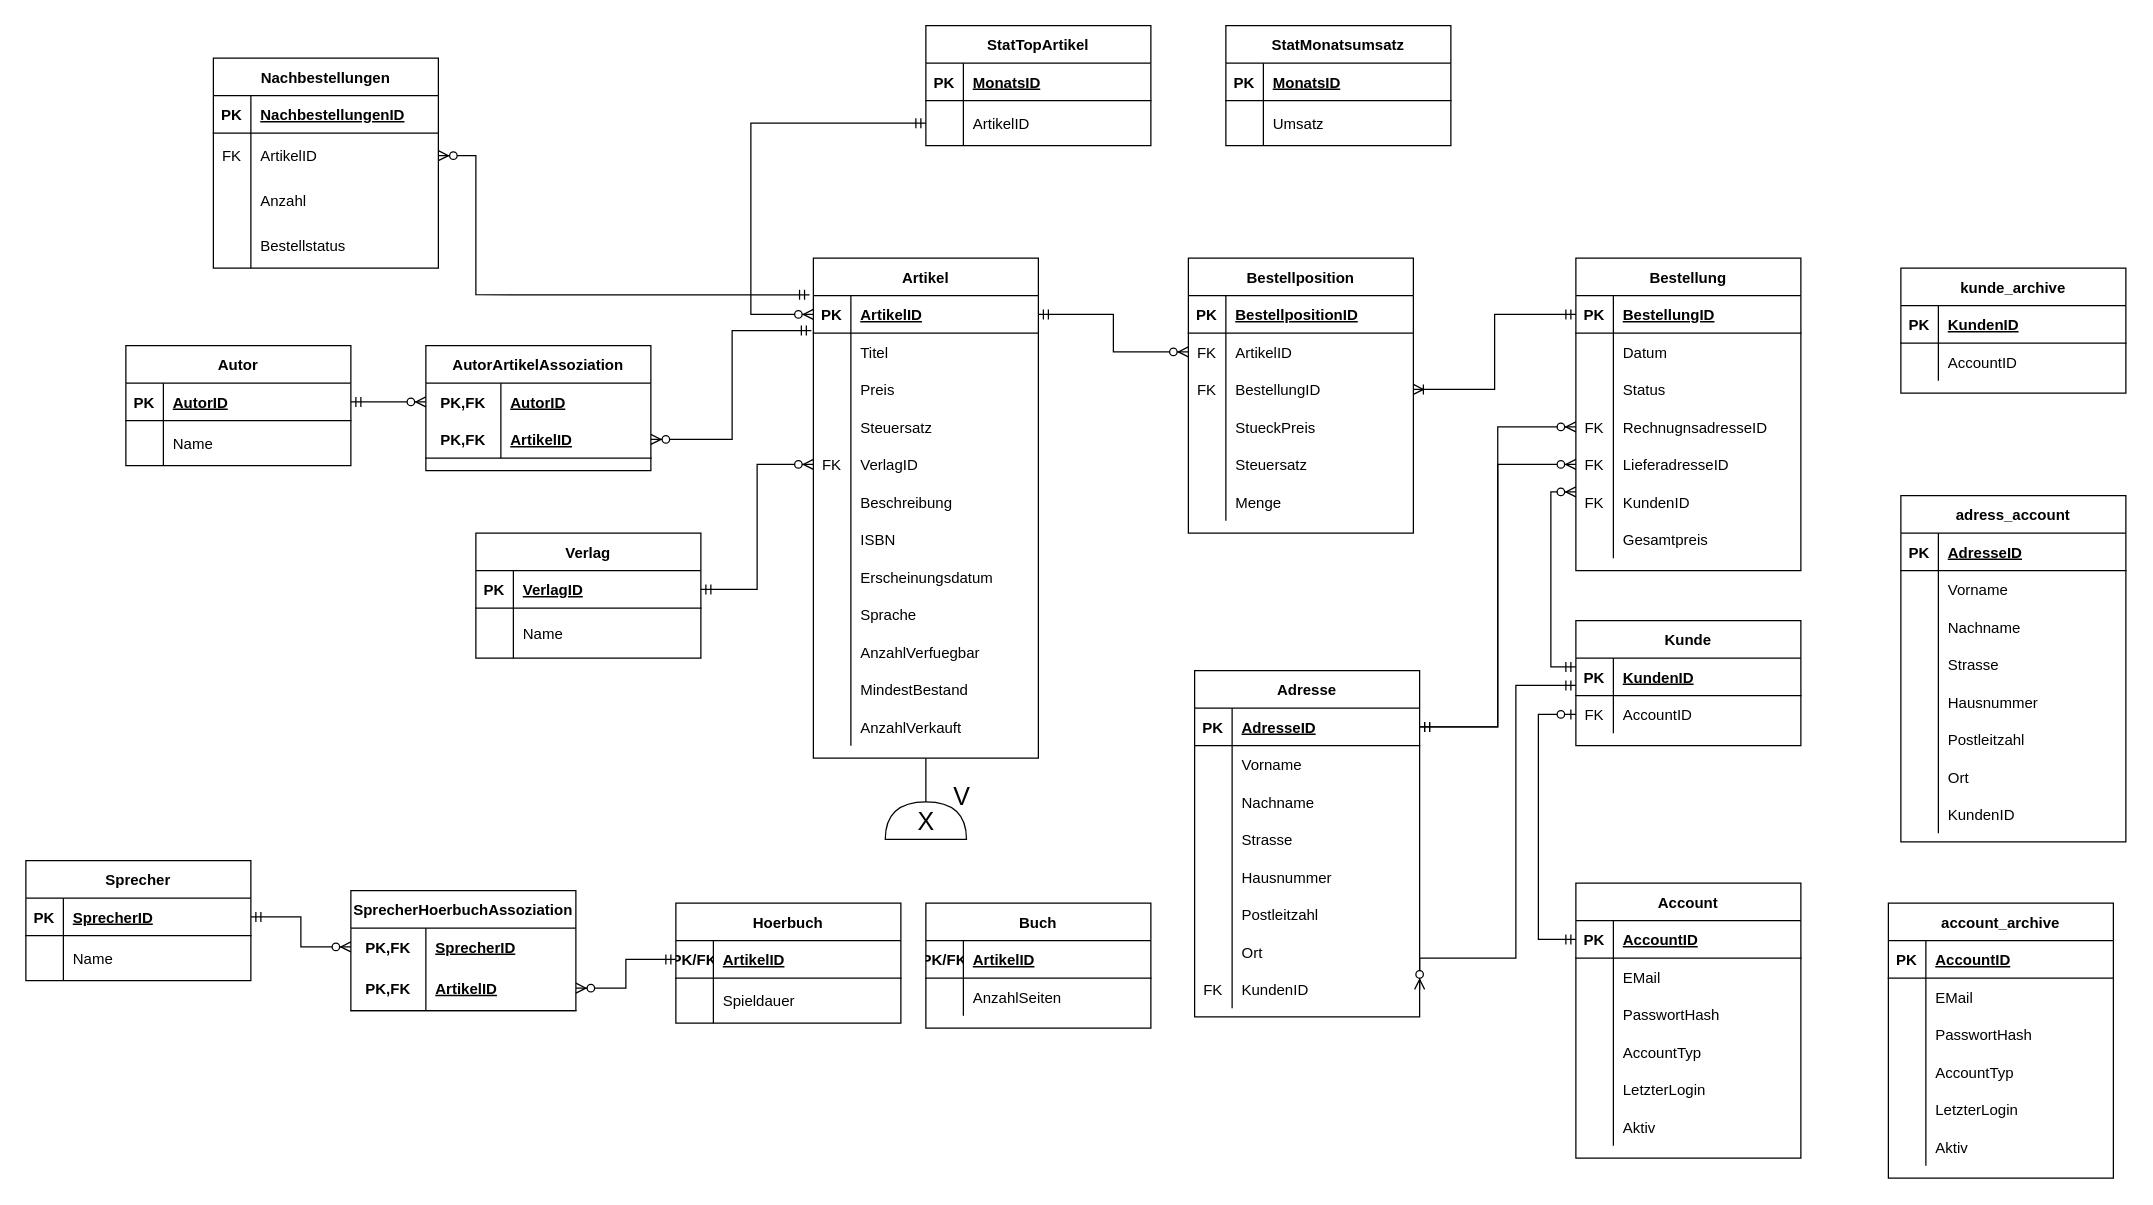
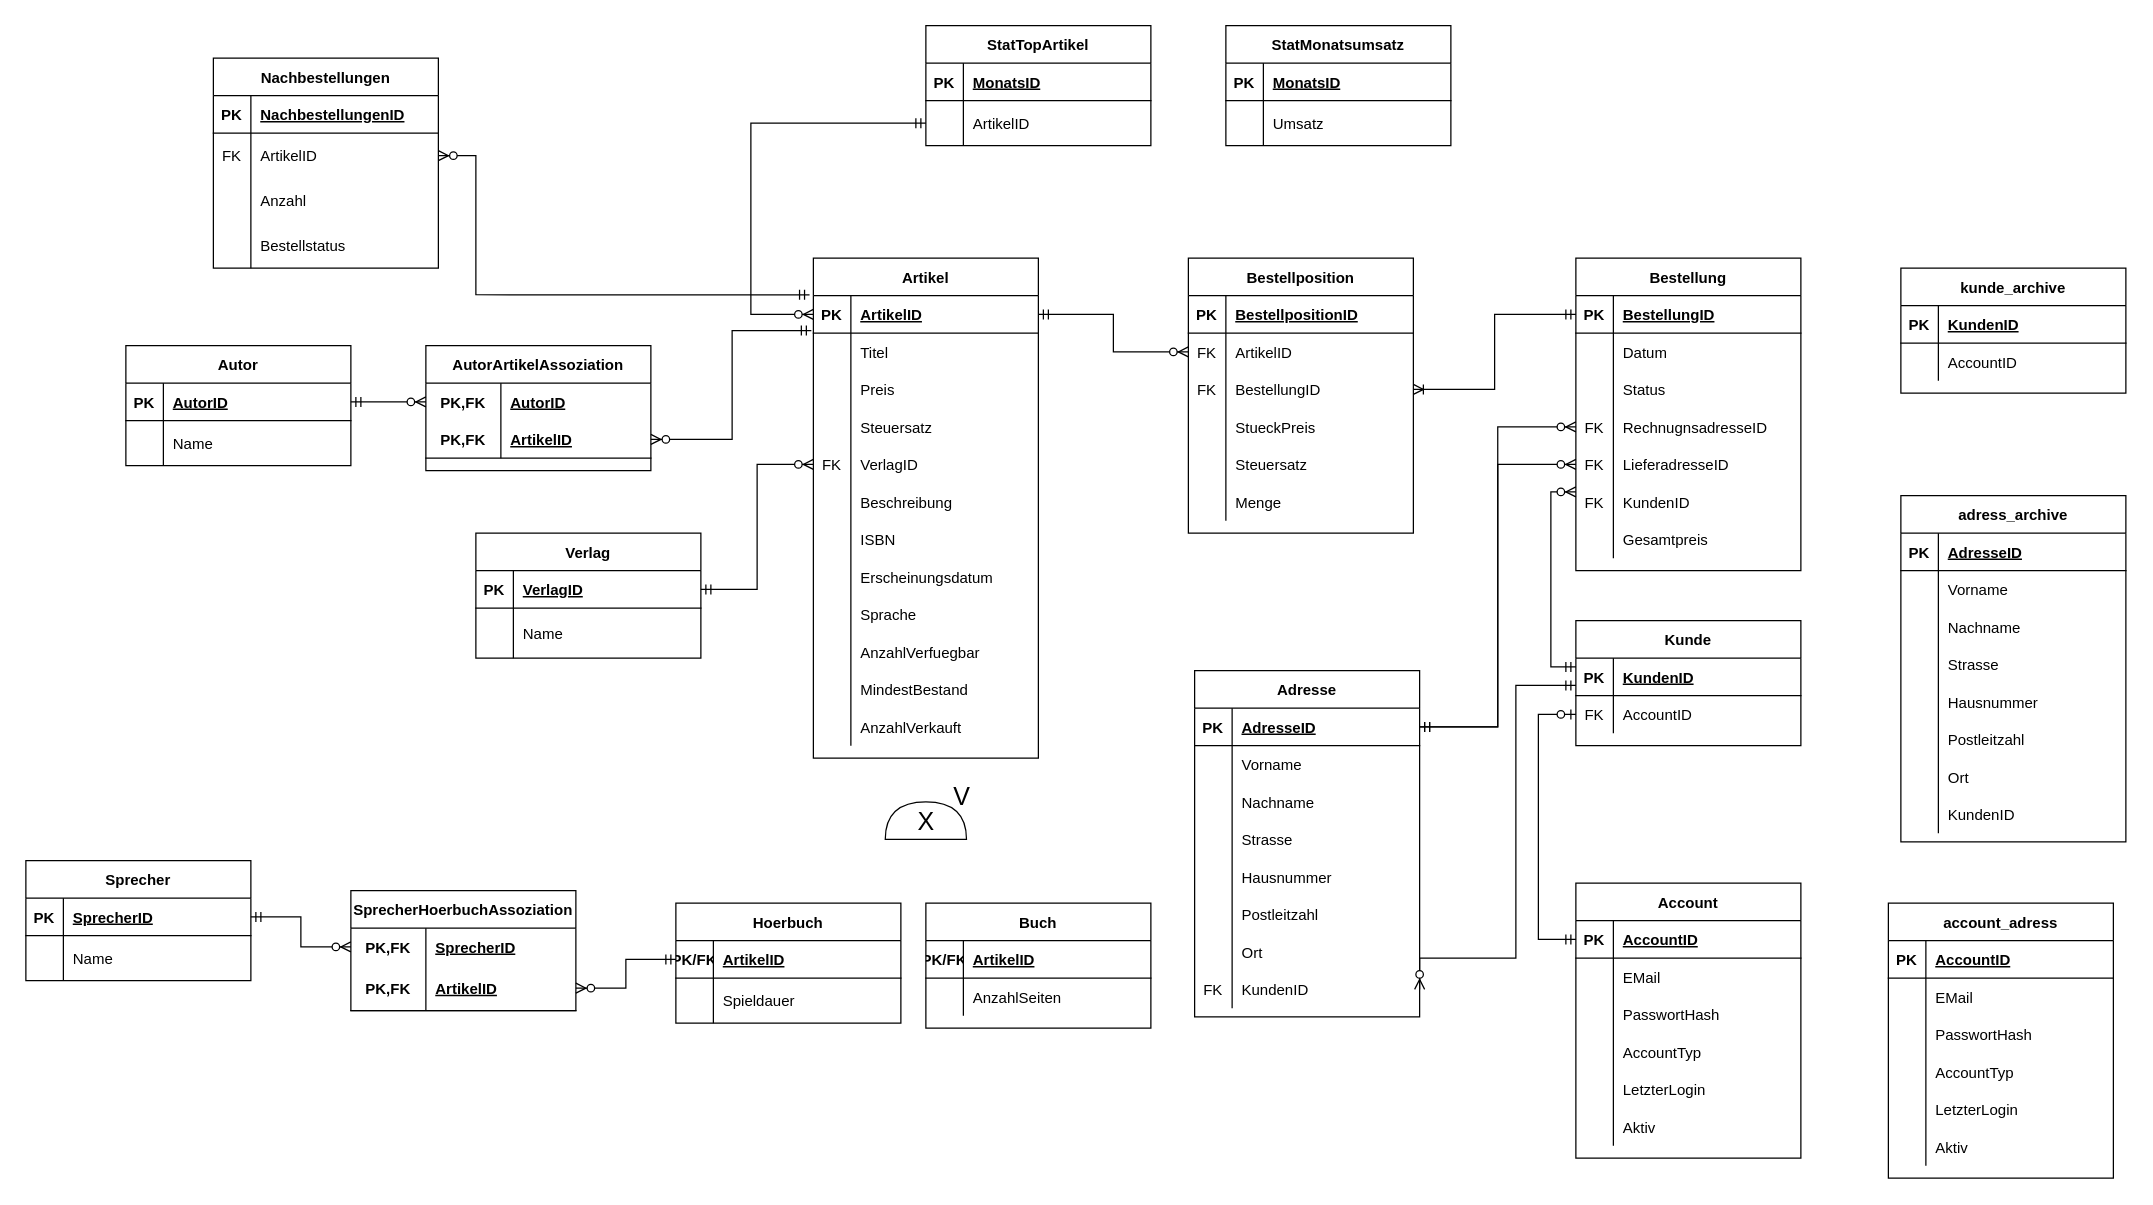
(2013, 515) -> (2013, 515)
(926, 782) -> none
(2000, 923) -> (2000, 923)
